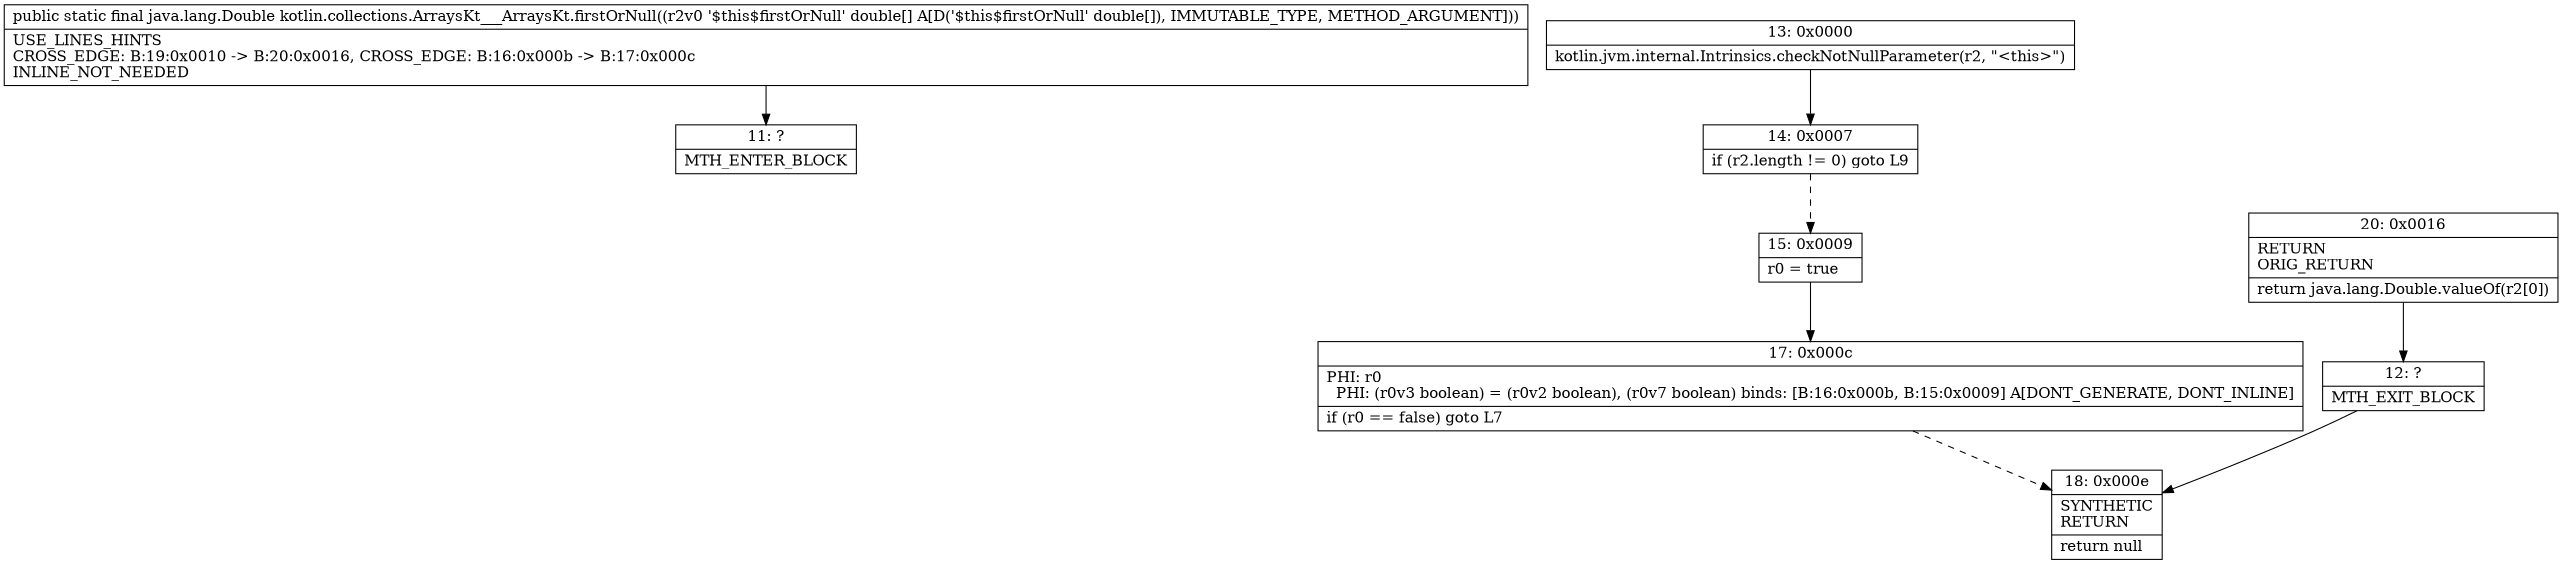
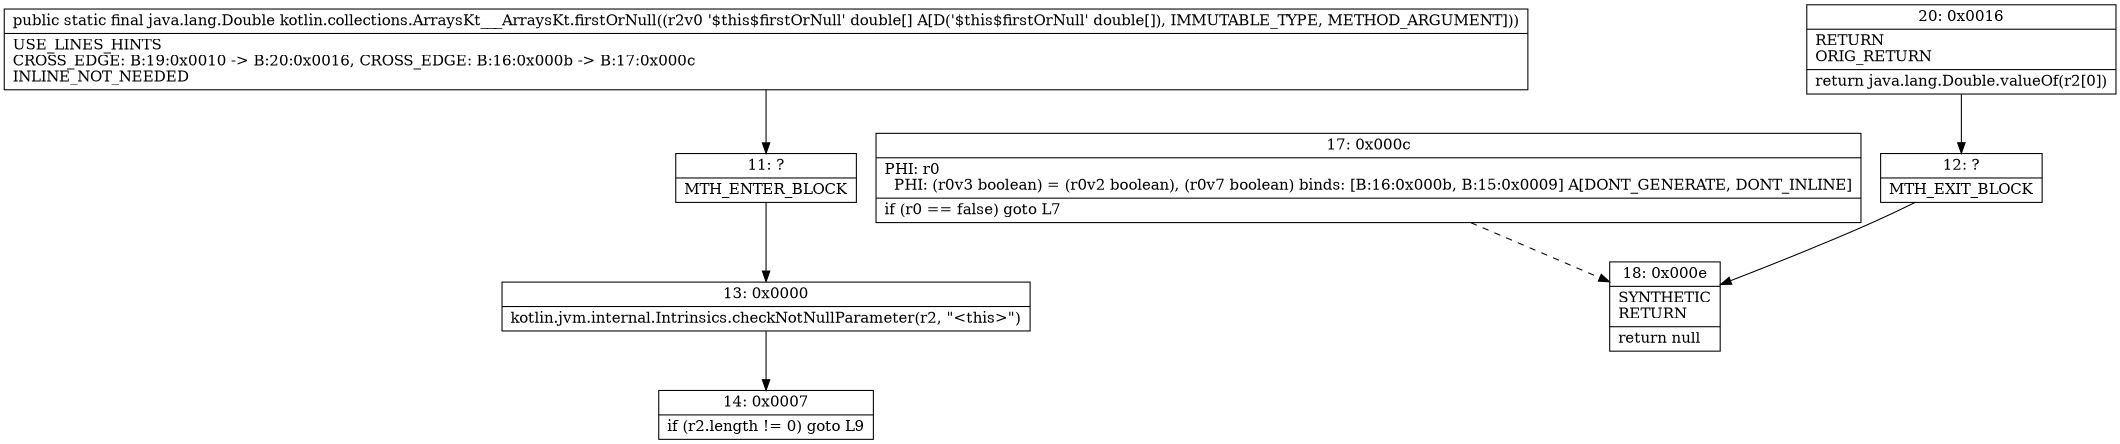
none -> (766, 237)
(1810, 258) -> none
